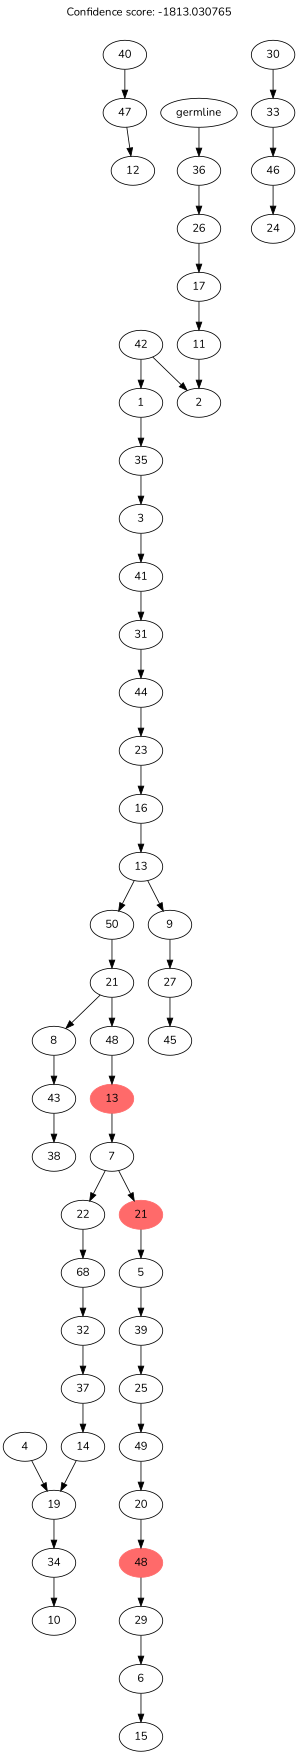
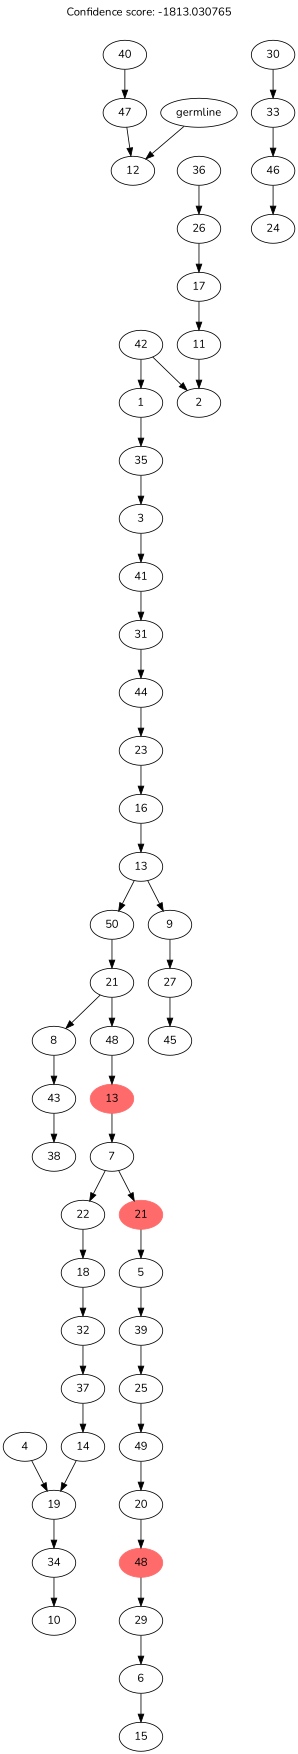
(199, 138) -> (168, 140)
(83, 1273) -> (83, 1273)
